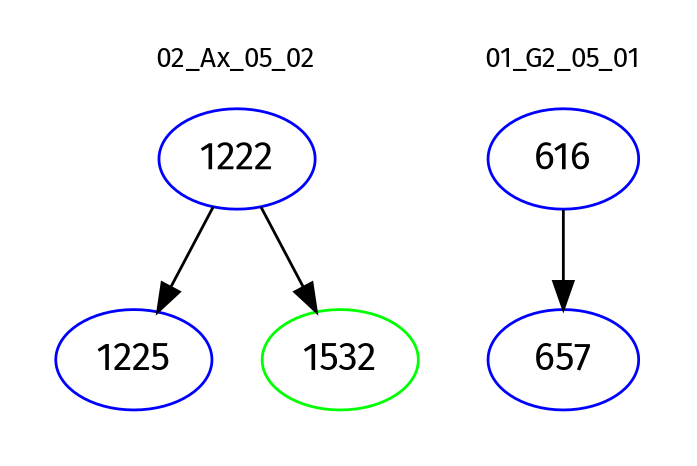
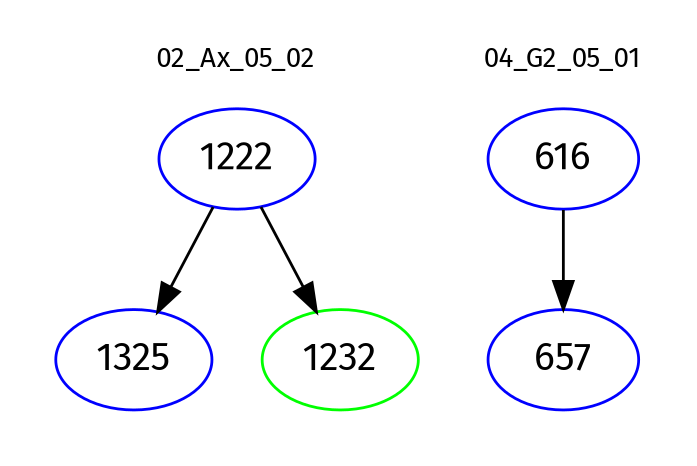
(563, 60) -> (563, 60)
(134, 360) -> (134, 360)
(340, 360) -> (340, 360)
